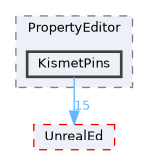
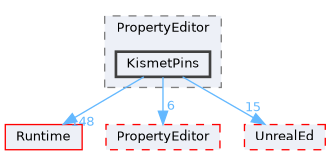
none -> (44, 137)
none -> (163, 137)
